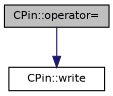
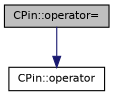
(57, 79) -> (57, 79)
